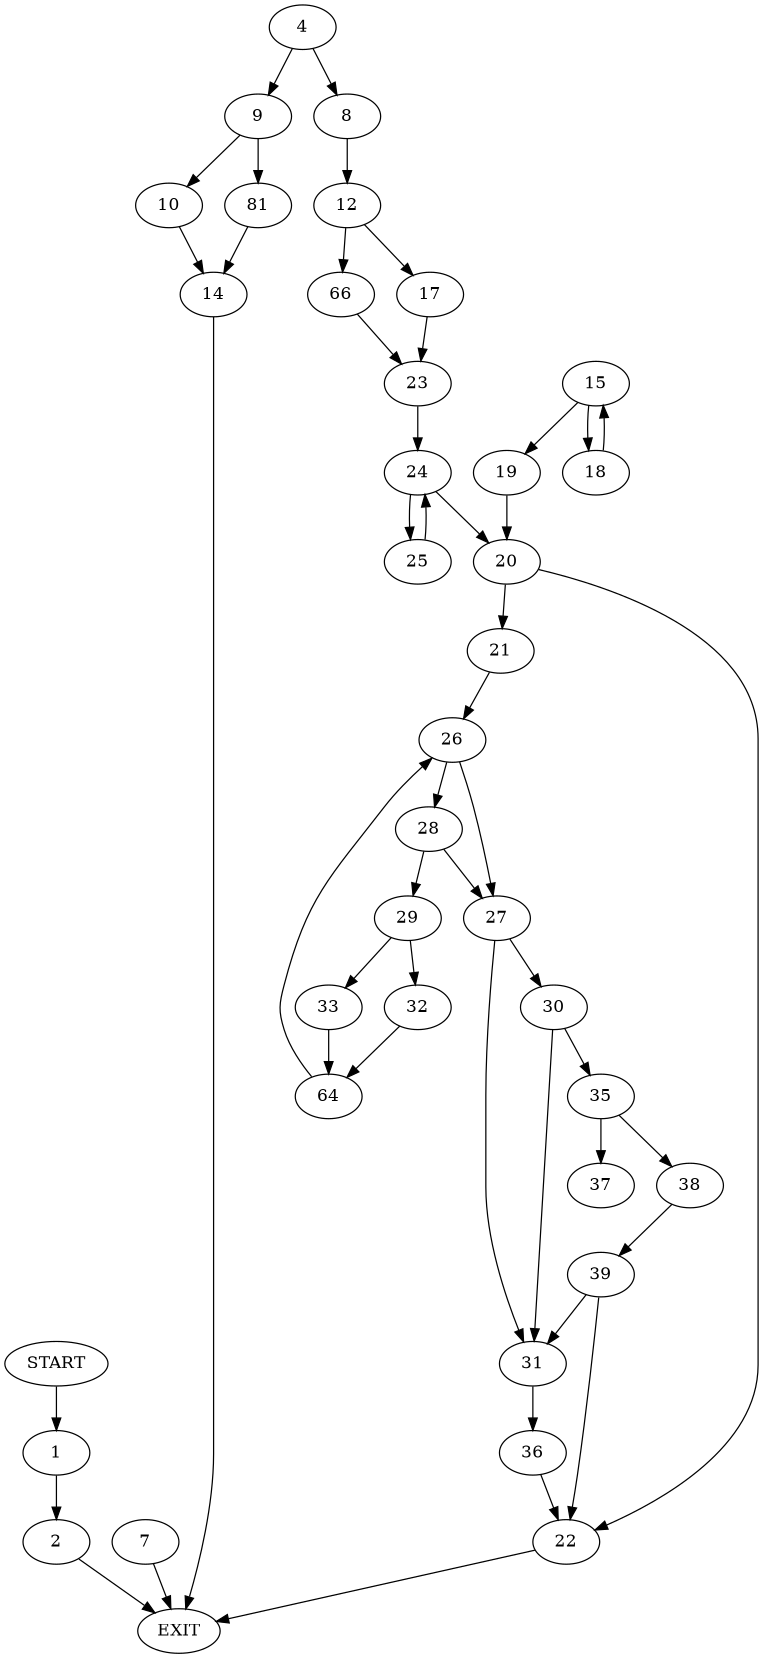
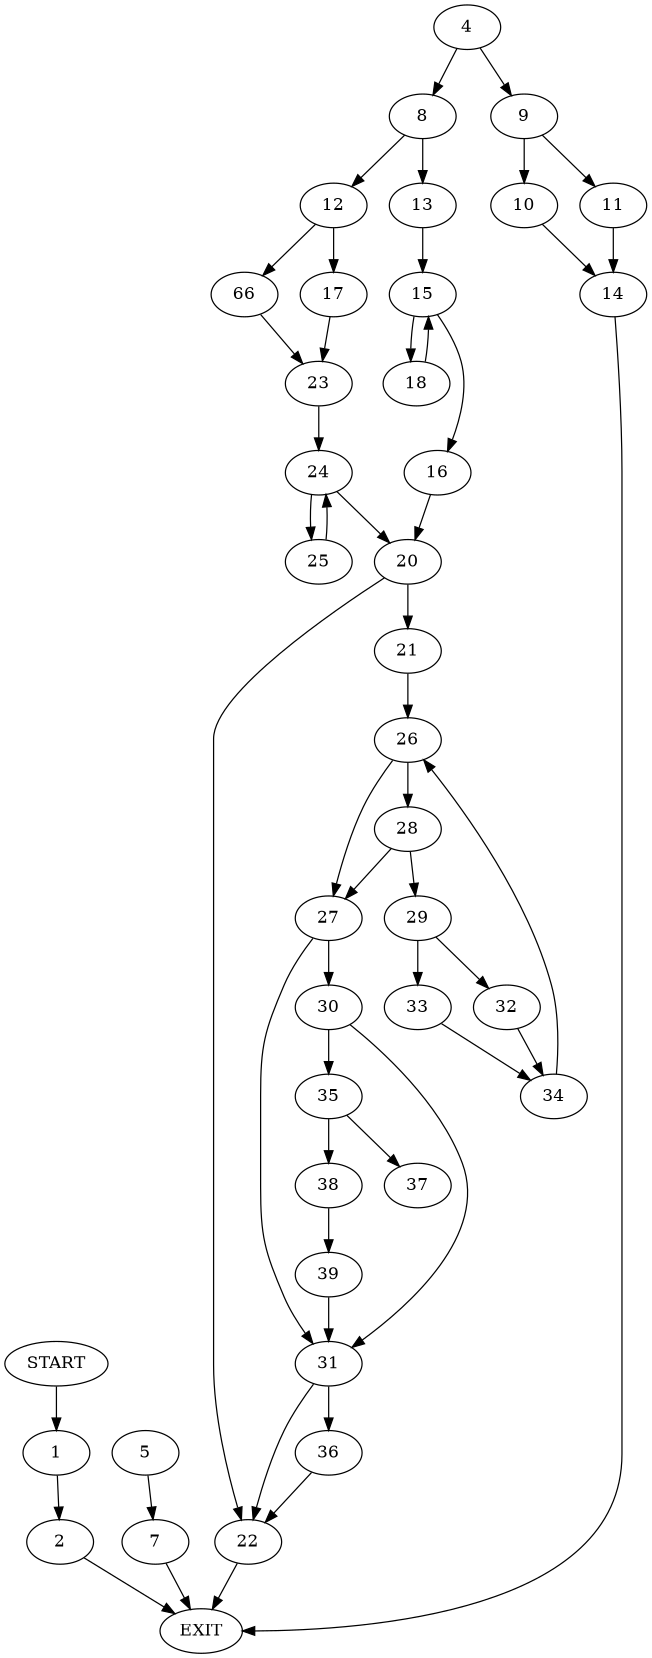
(258, 205) -> (613, 205)
none -> (423, 205)
(507, 473) -> (438, 473)
(329, 1096) -> (554, 1096)
(587, 1402) -> (279, 1443)
none -> (146, 1453)
